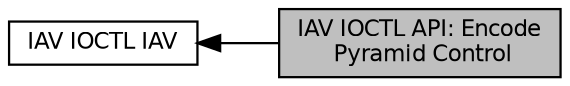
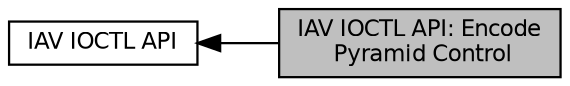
(103, 43) -> (103, 43)
